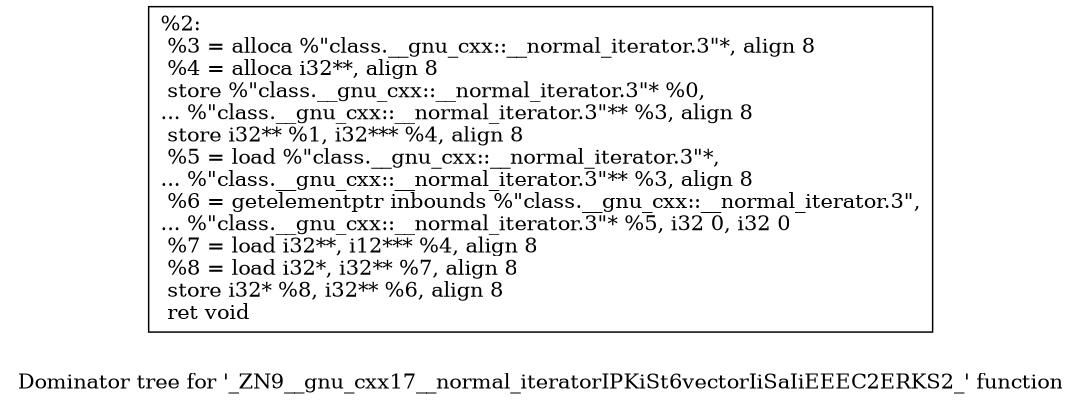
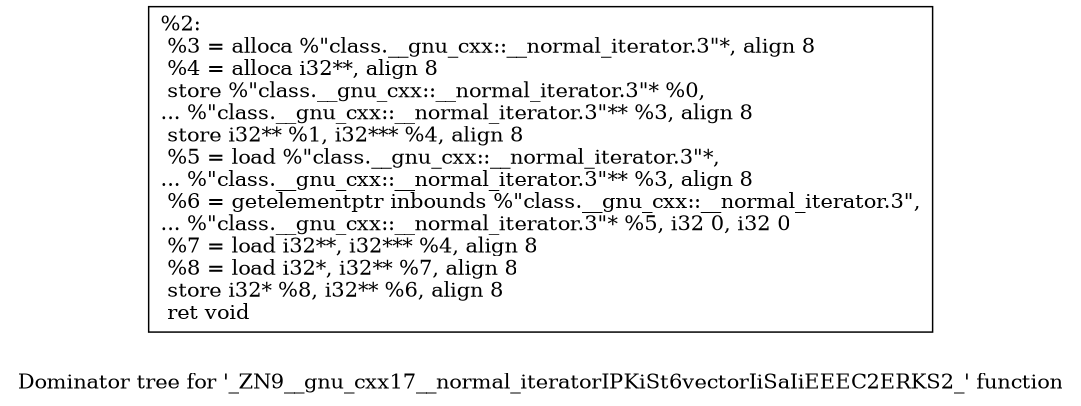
(350, 246) -> (350, 246)
